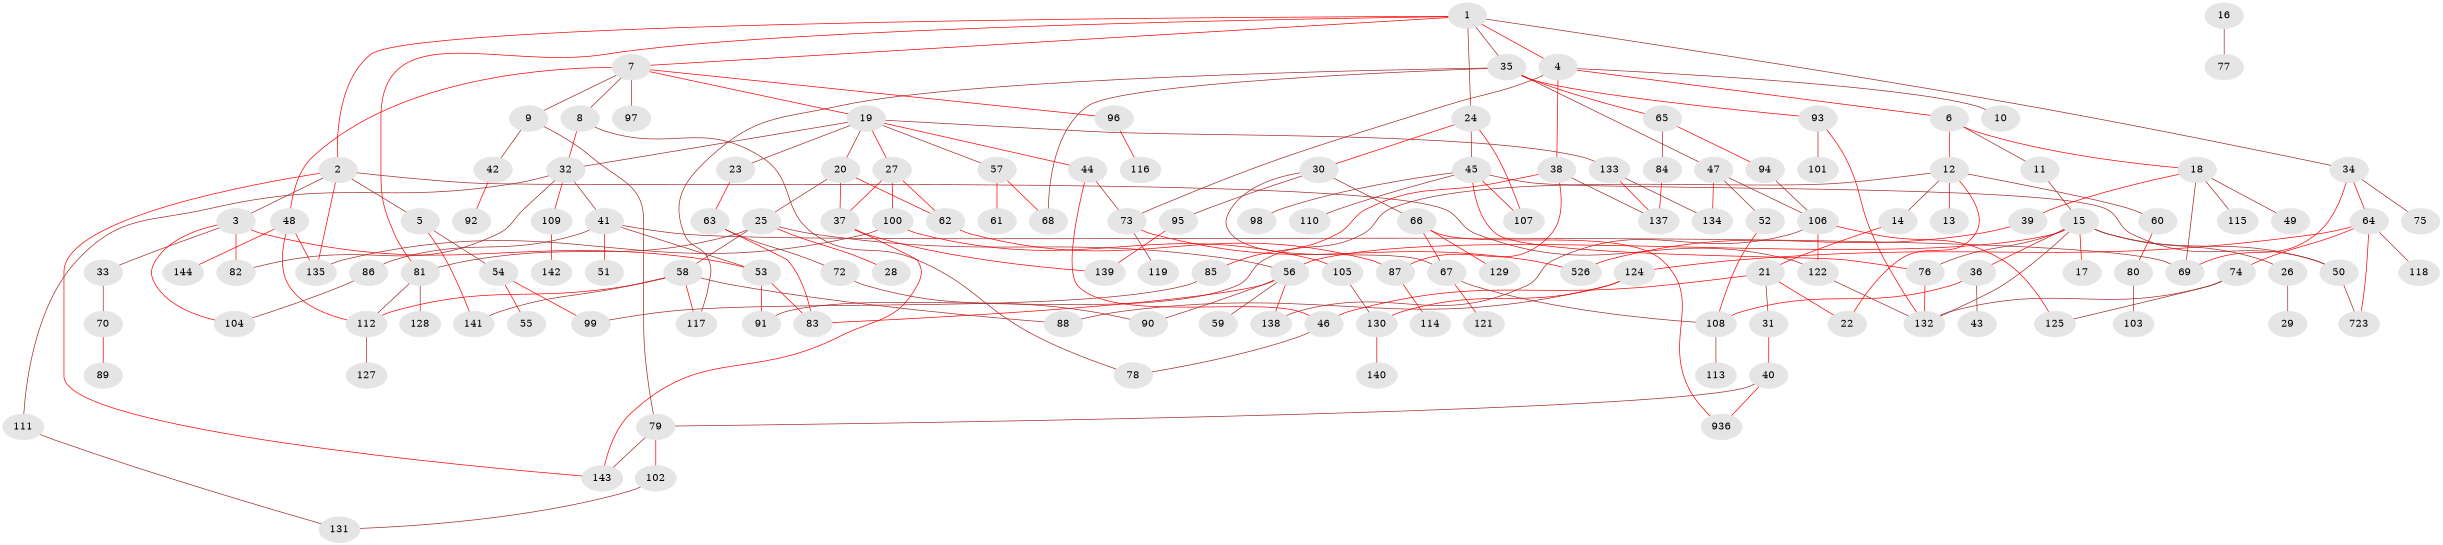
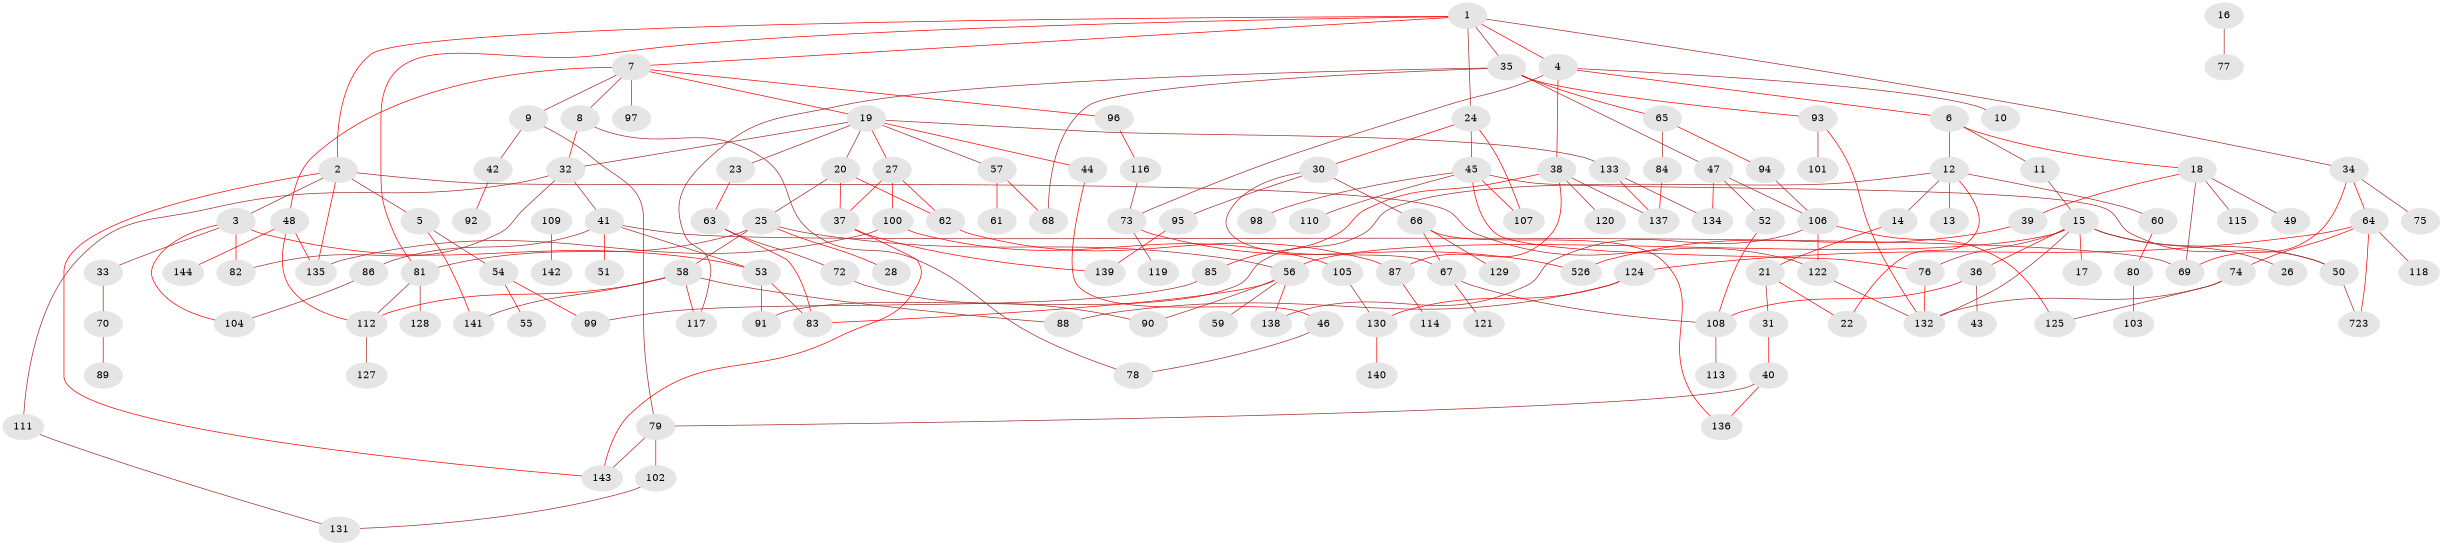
(559, 196) -> none
(1107, 196) -> (1134, 196)
none -> (1605, 221)
(1541, 290) -> none
(2288, 324) -> none
(1722, 427) -> (1722, 427)
